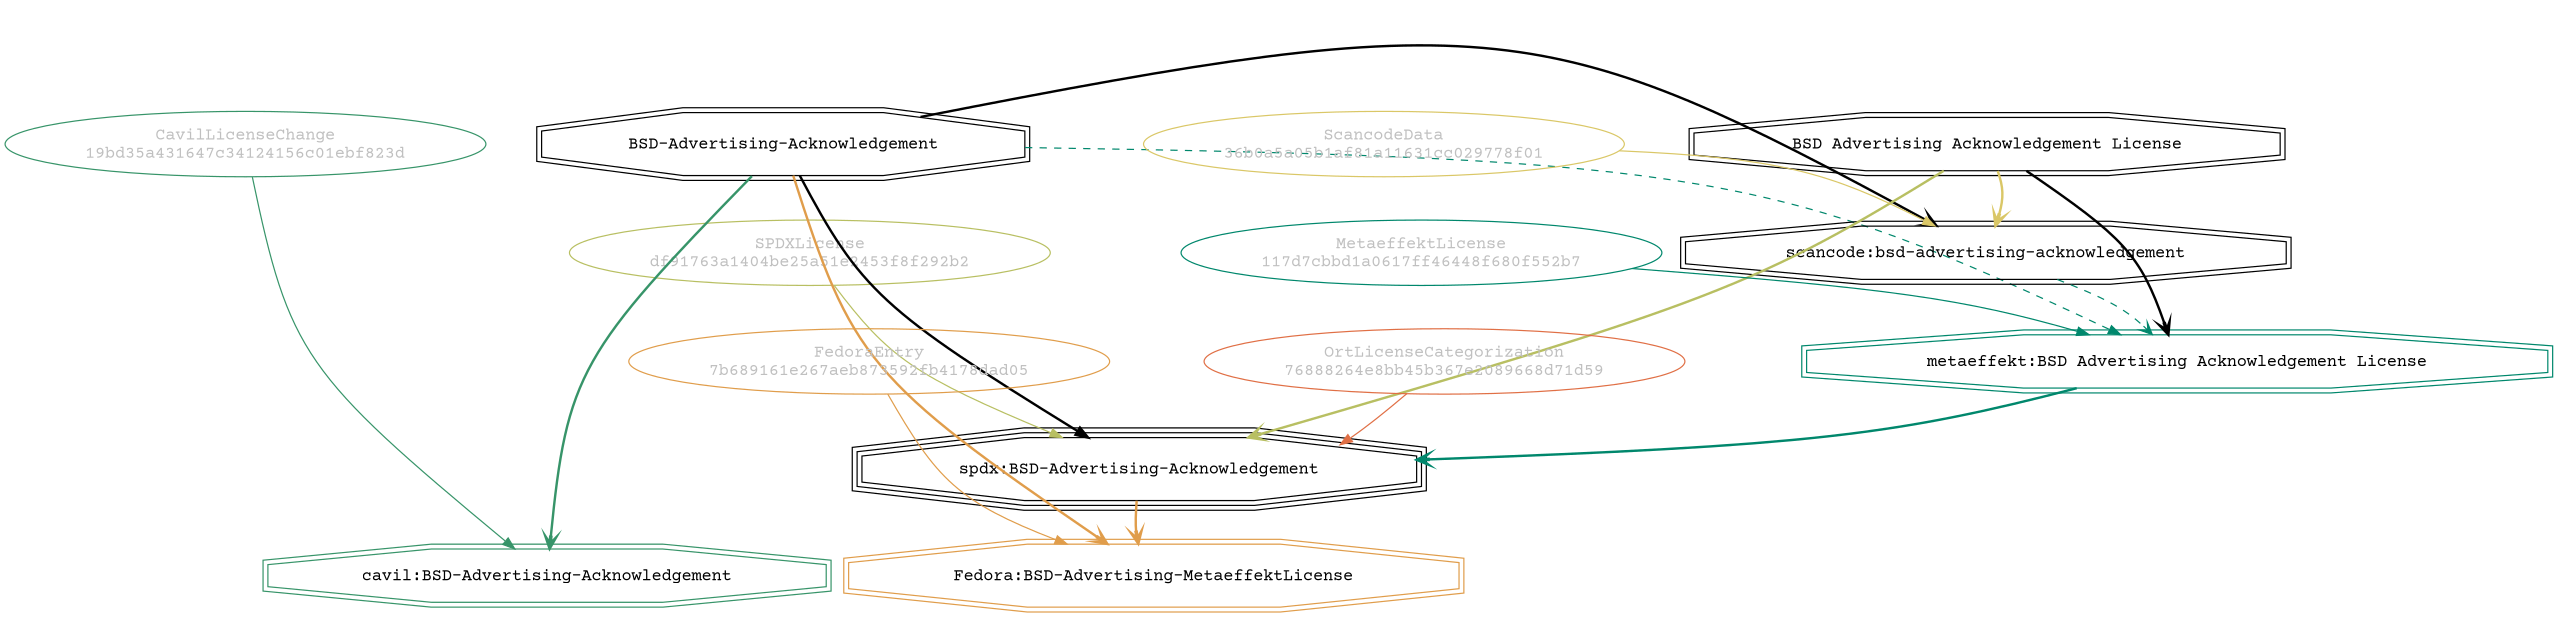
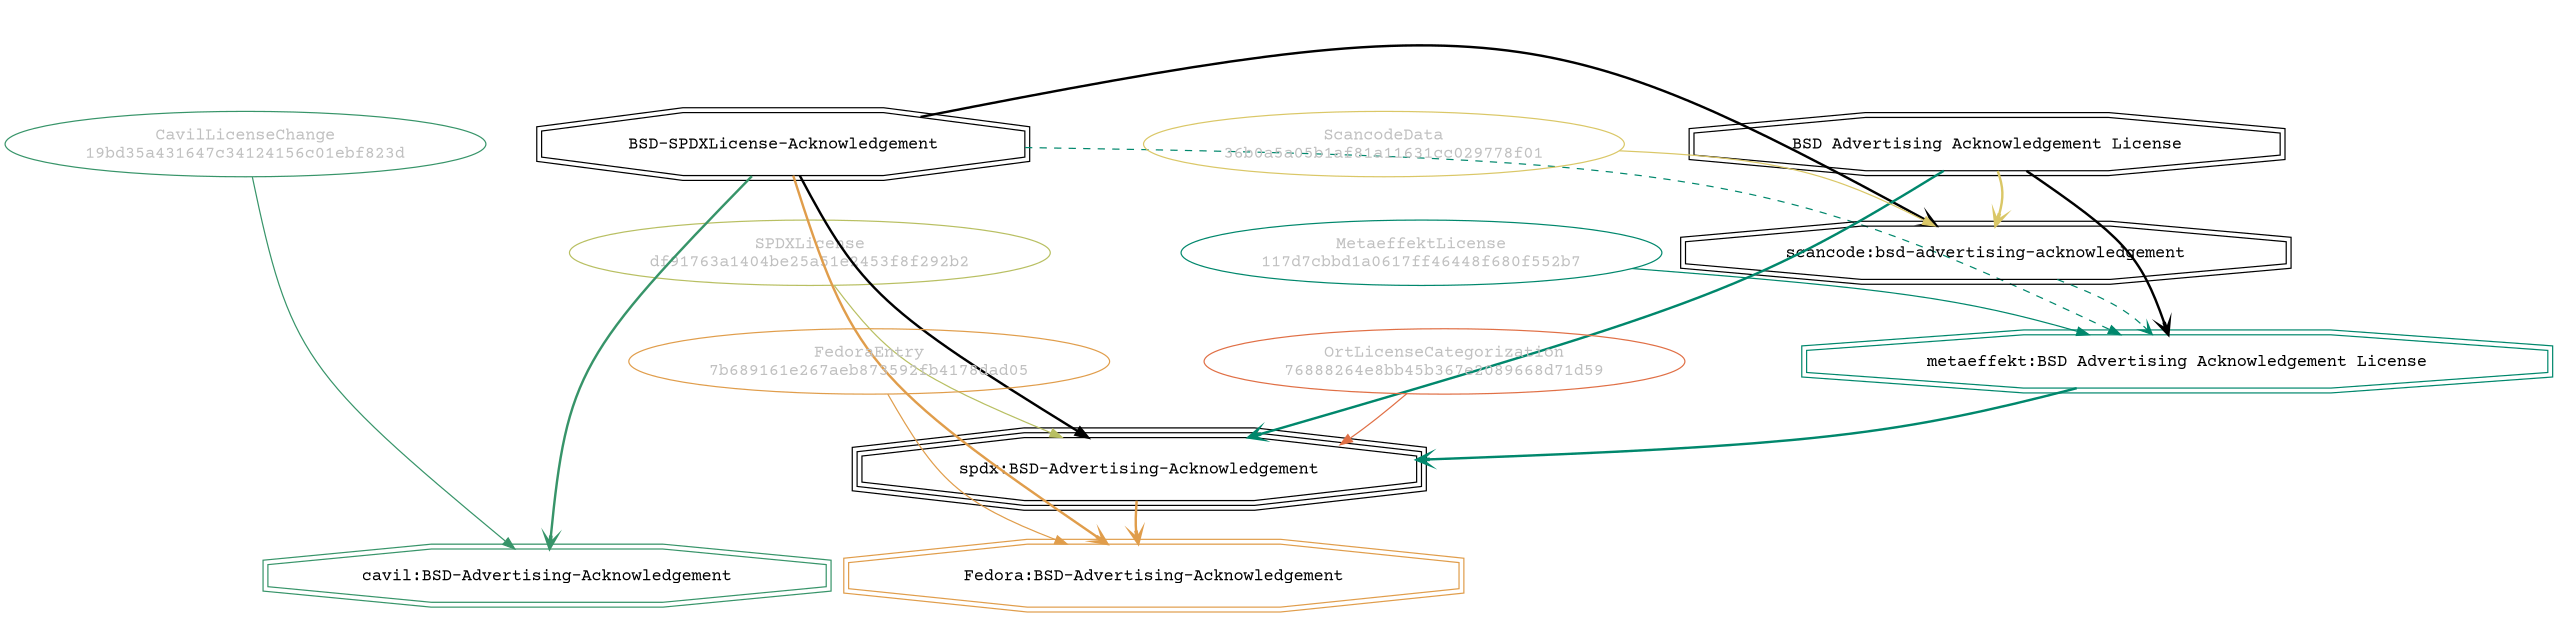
(783, 144) -> (783, 144)
(1612, 328) -> (1612, 328)
(1154, 576) -> (1154, 576)
